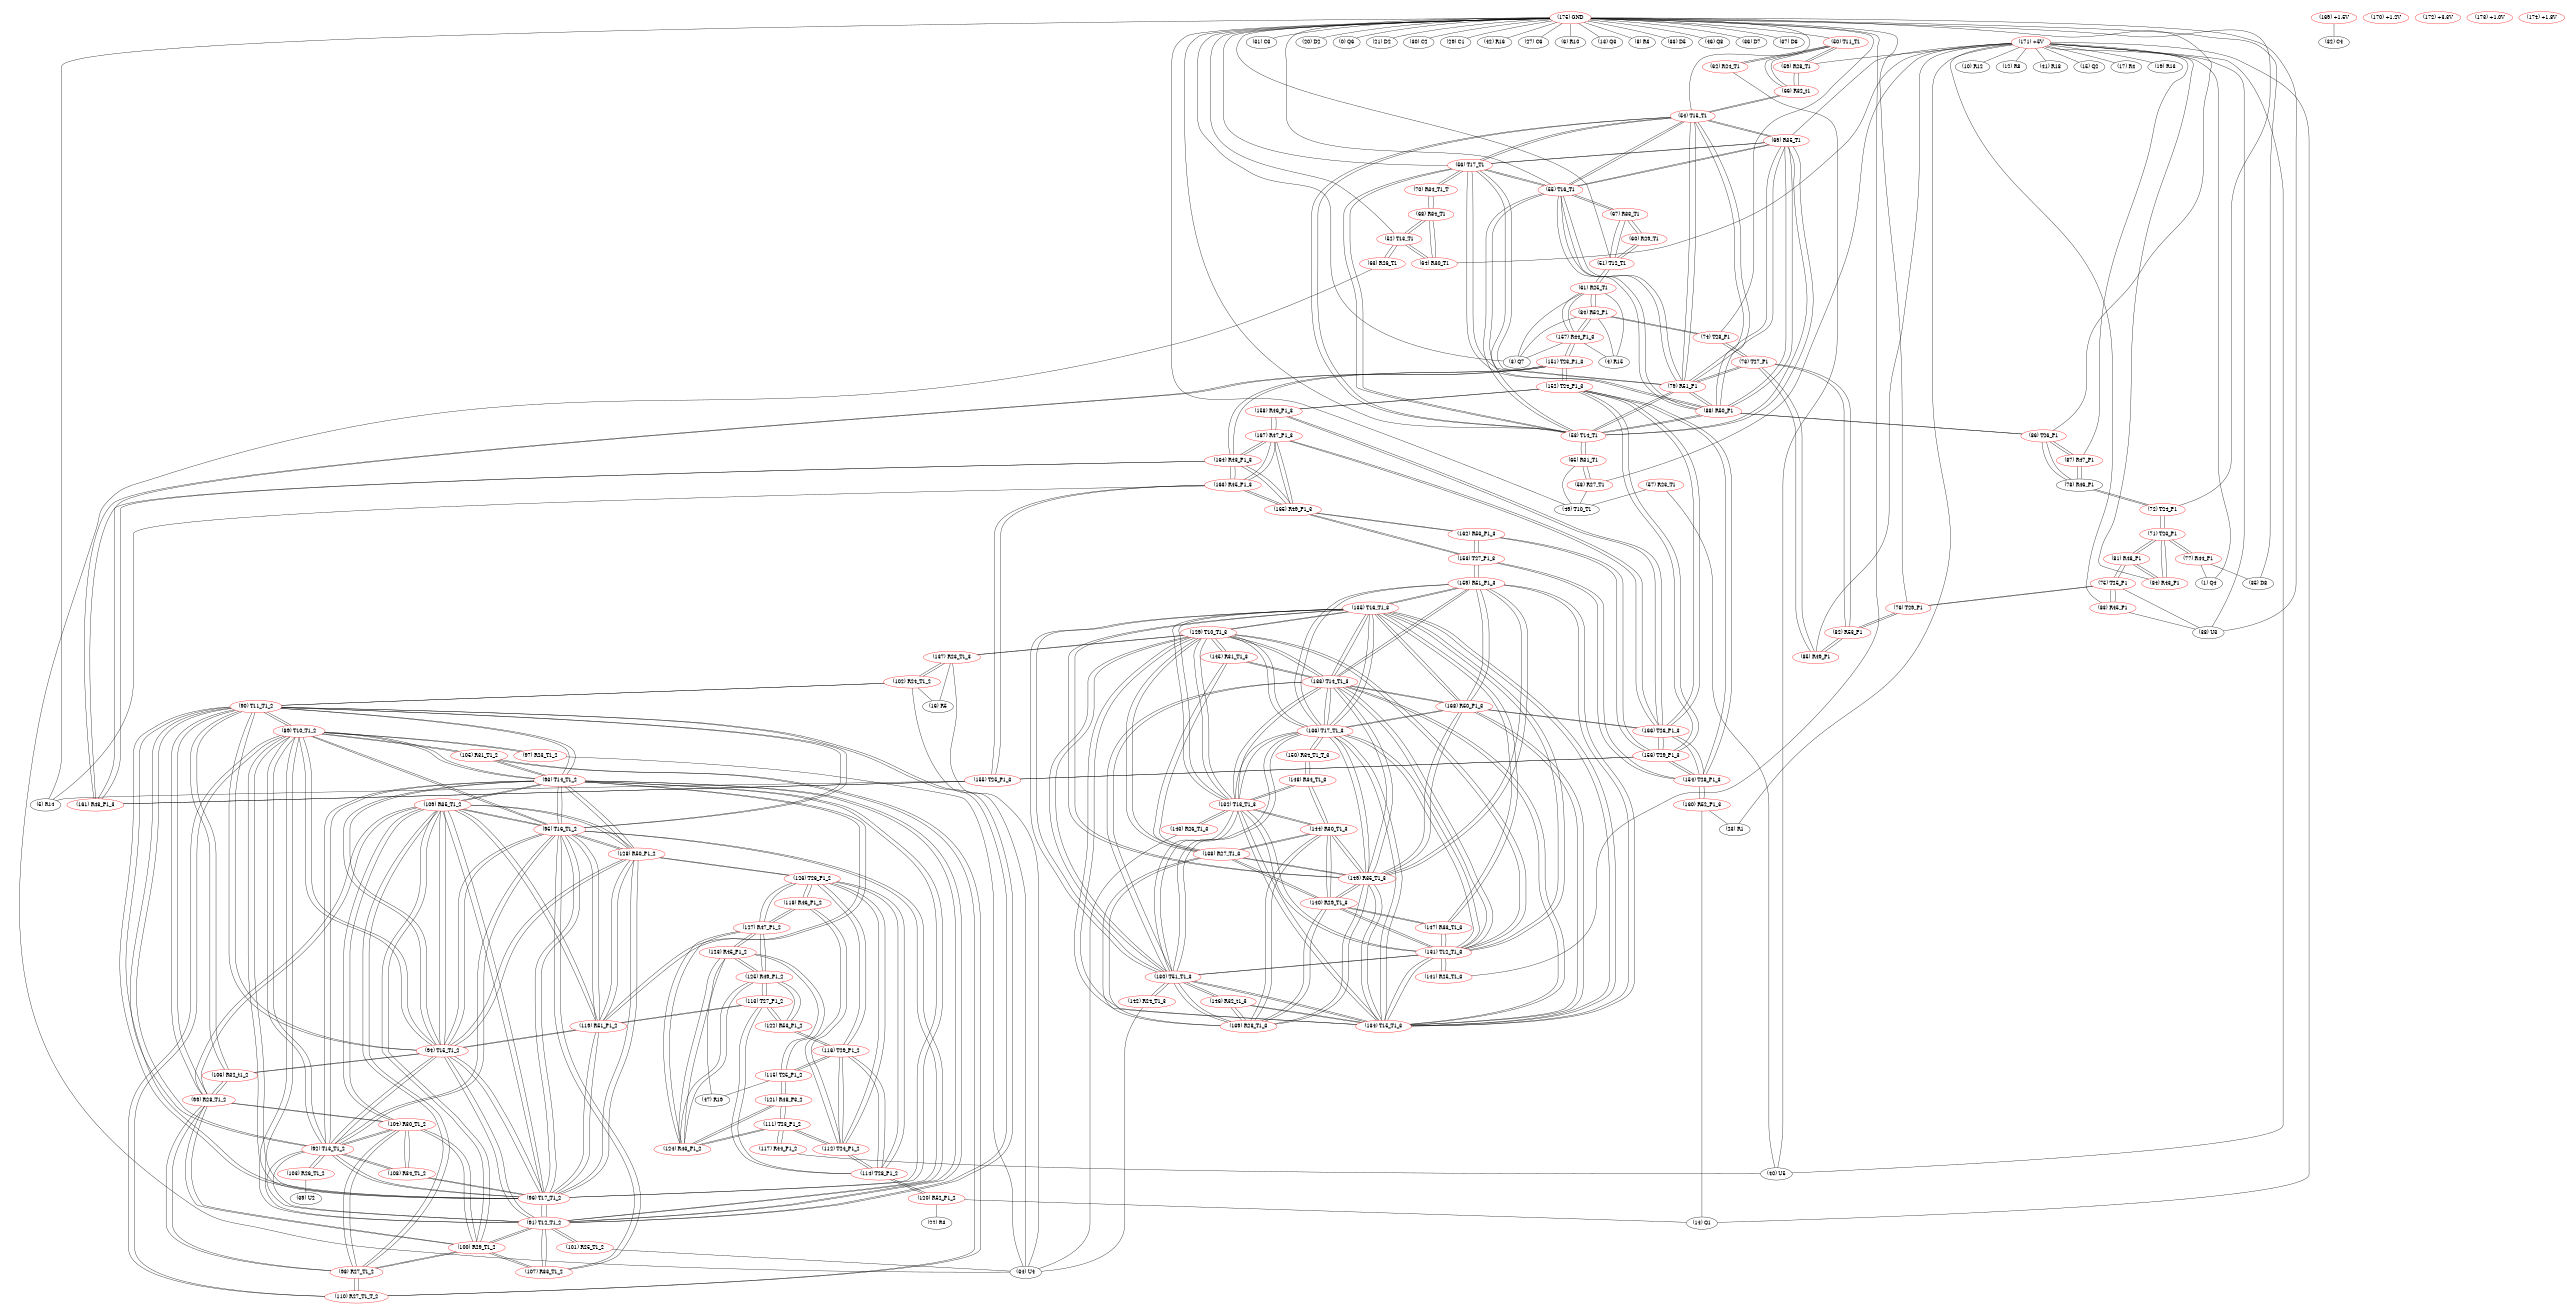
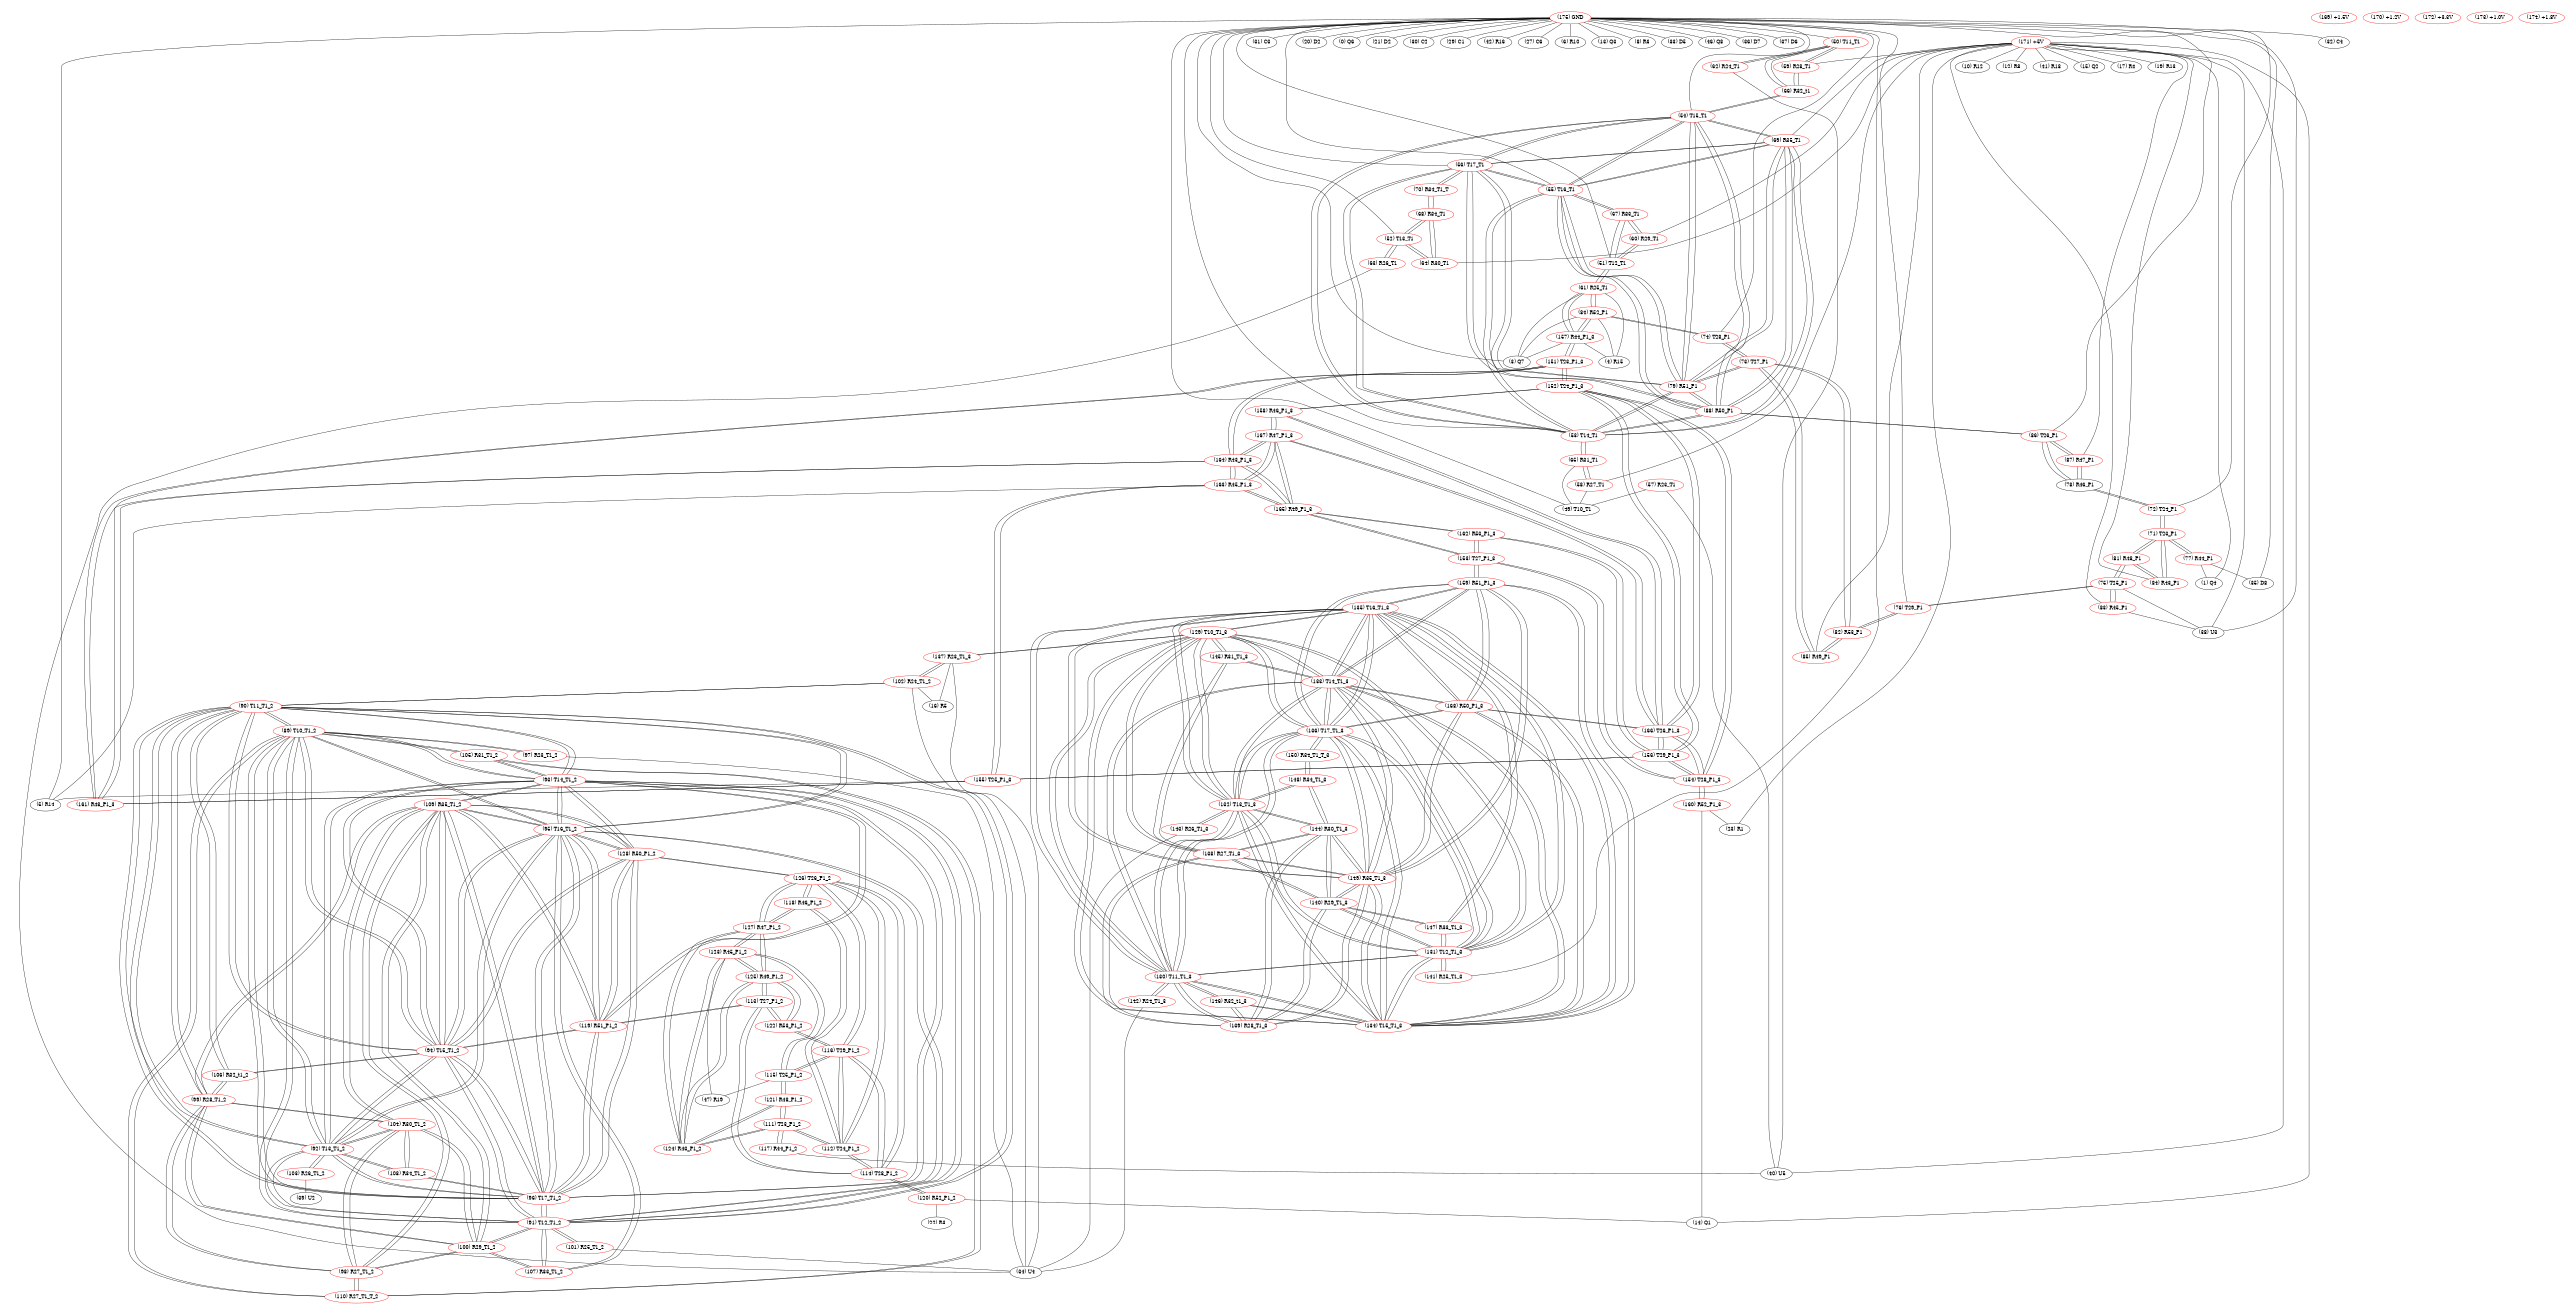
(2334, 30) -> (1957, 23)
none -> (1840, 116)
(1173, 977) -> (1173, 977)
(784, 1100) -> (784, 1100)
